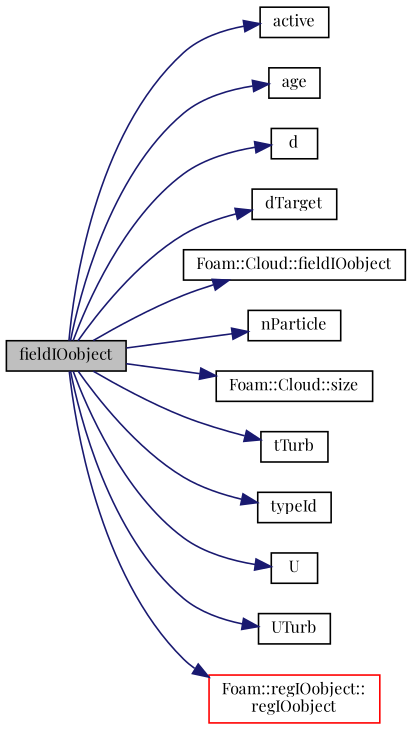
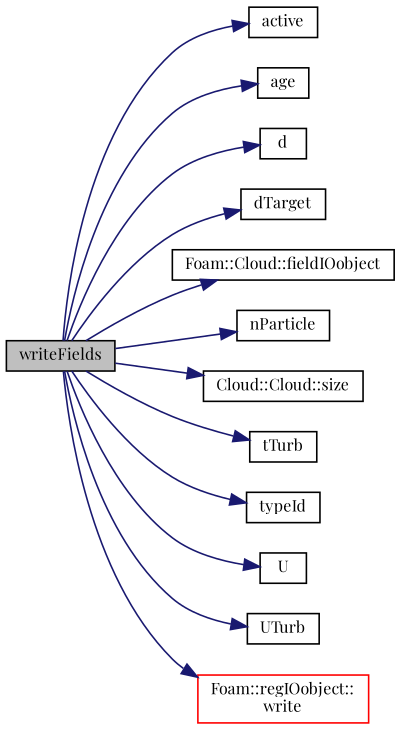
(66, 356) -> (61, 356)
(294, 386) -> (283, 386)
(294, 699) -> (283, 699)
